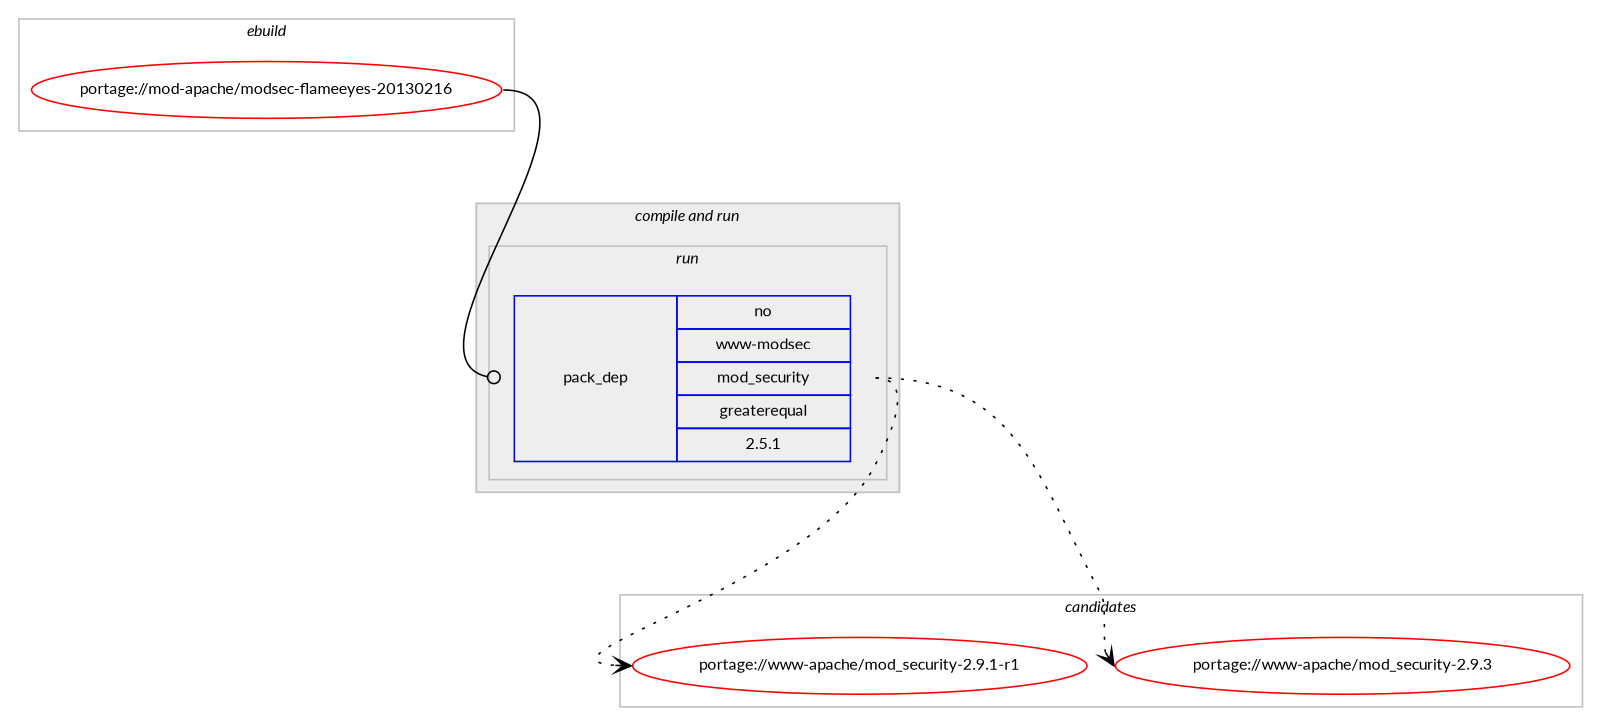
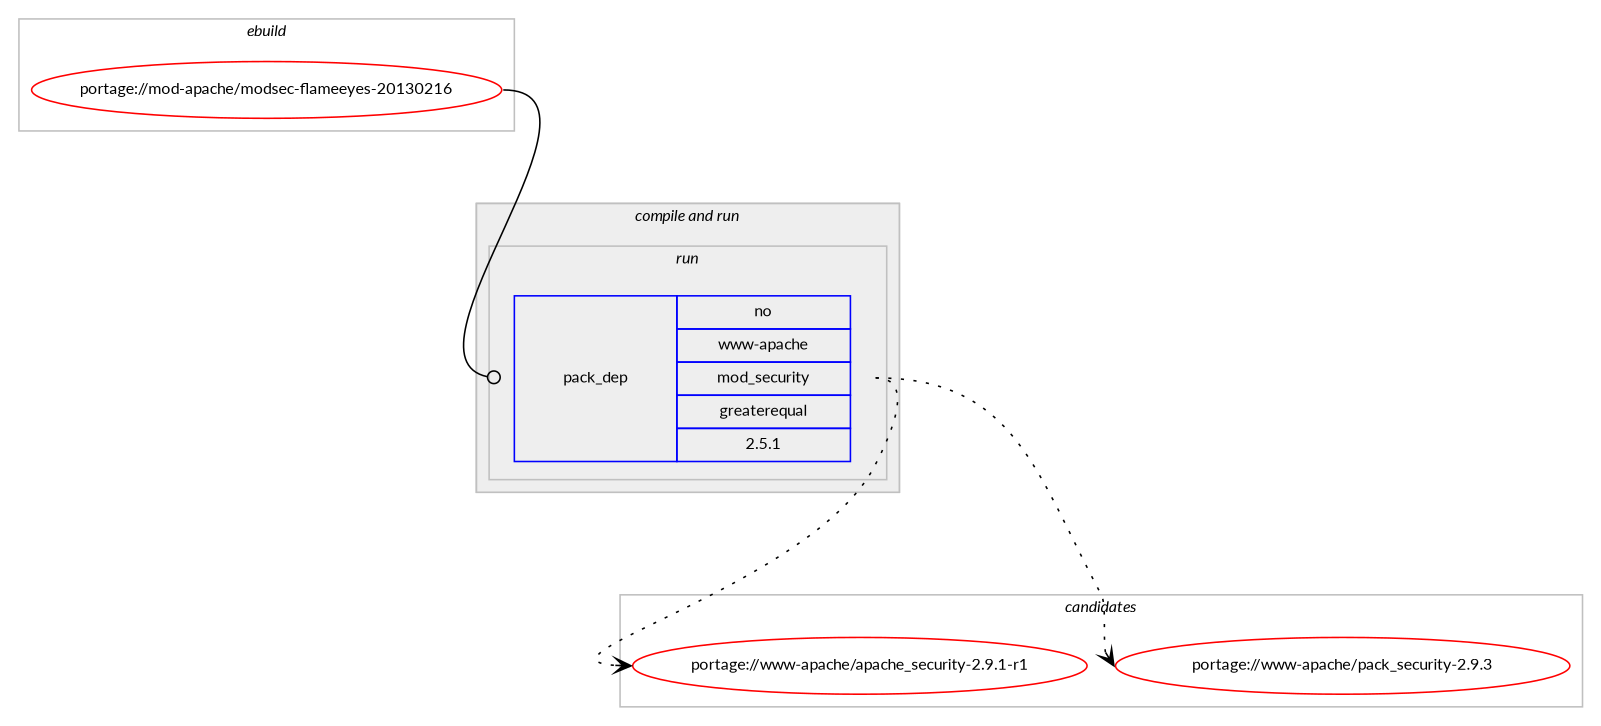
(764, 345) -> (764, 345)
(860, 666) -> (860, 666)
(1343, 666) -> (1343, 666)
